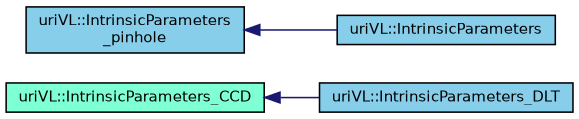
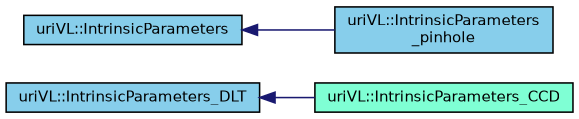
(299, 30) -> (296, 30)
(300, 98) -> (295, 98)
